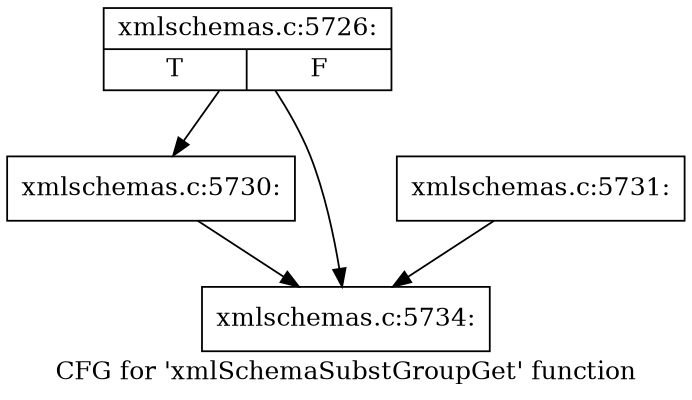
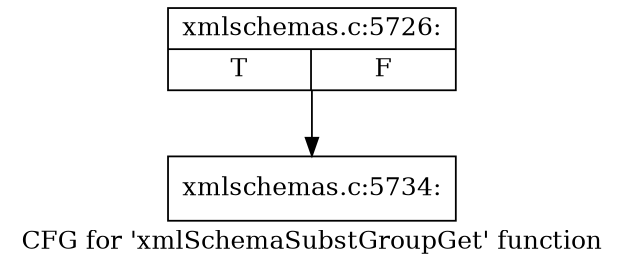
(151, 189) -> none
(541, 189) -> none
